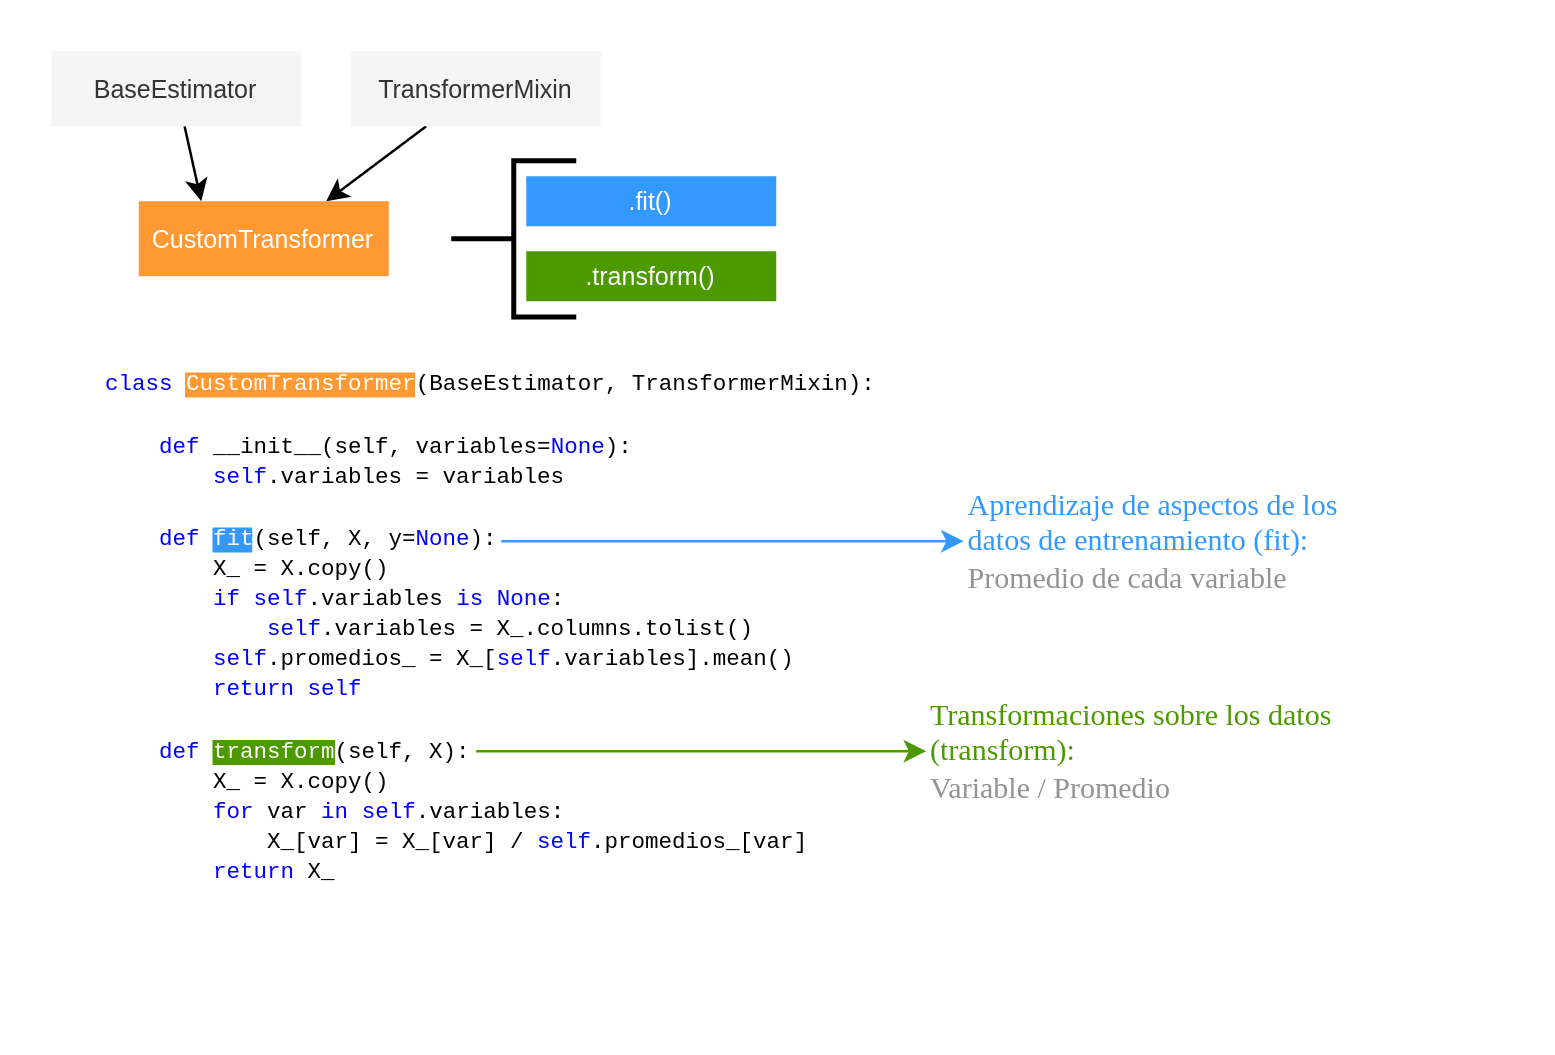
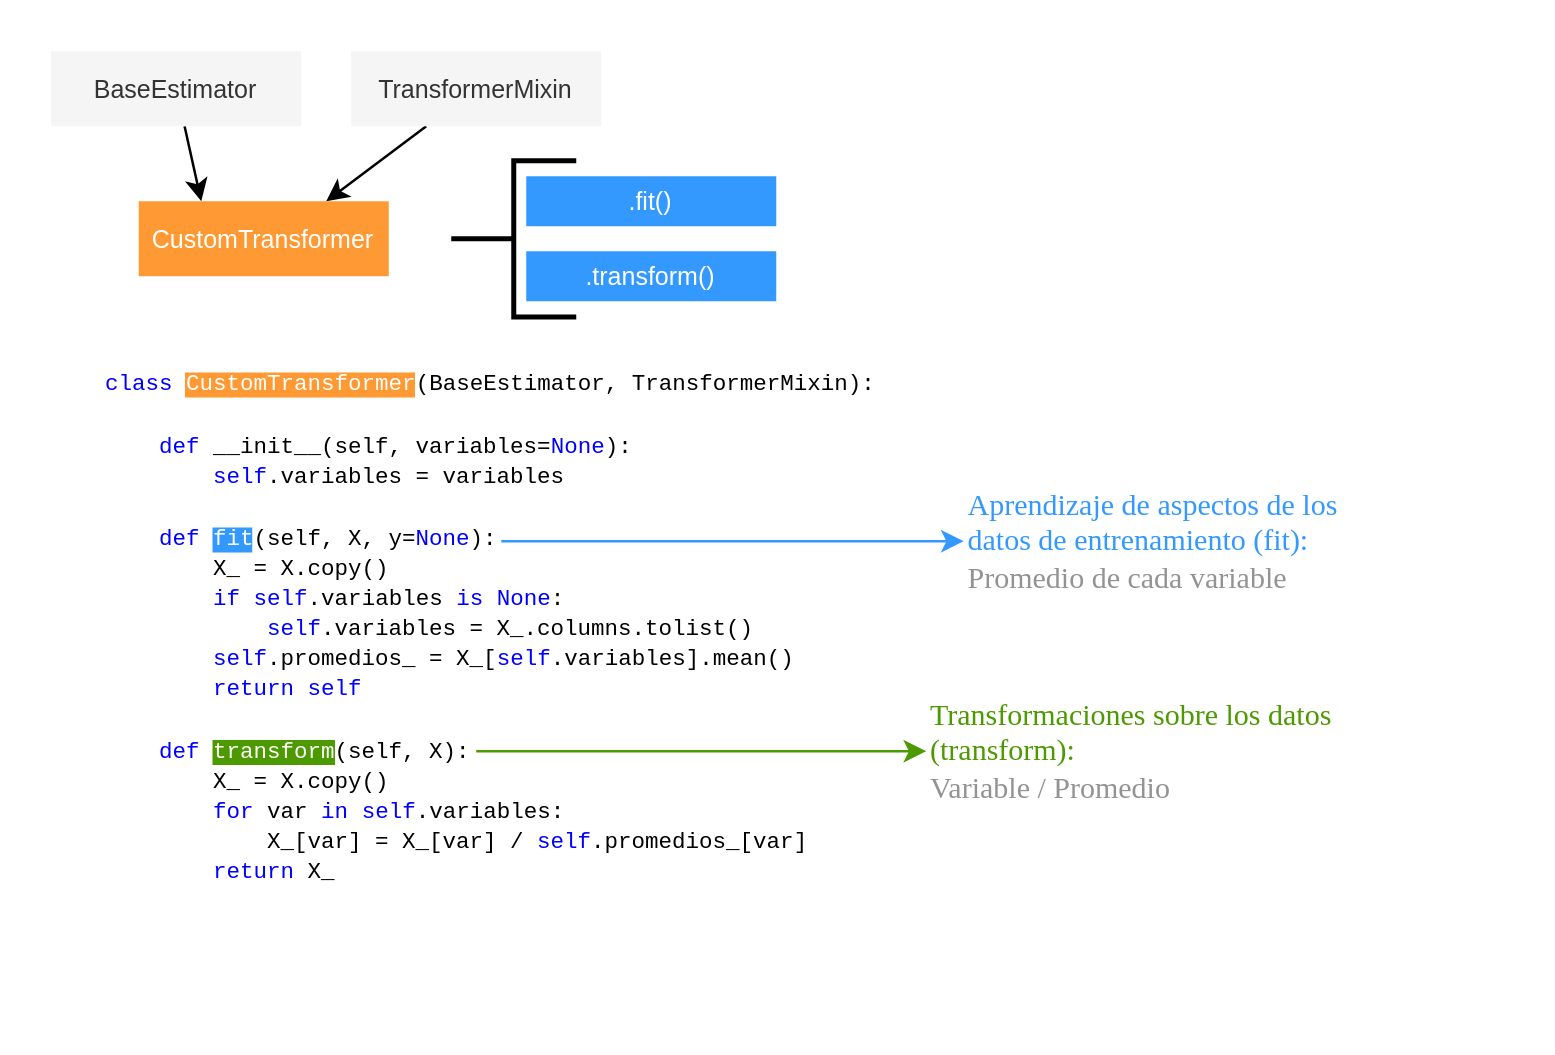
(651, 276) -> (651, 276)
